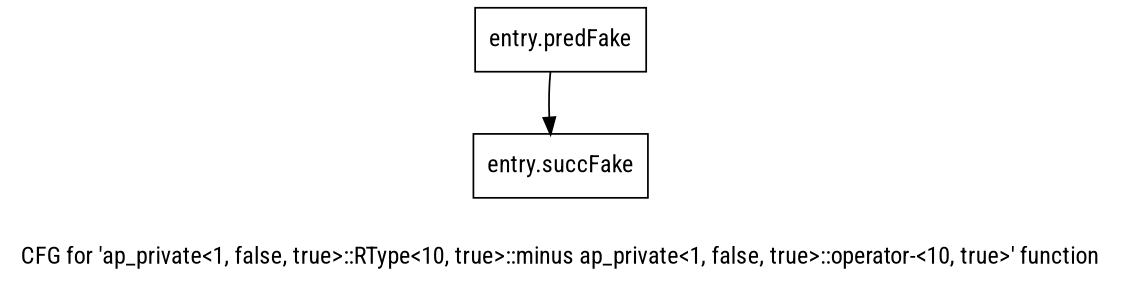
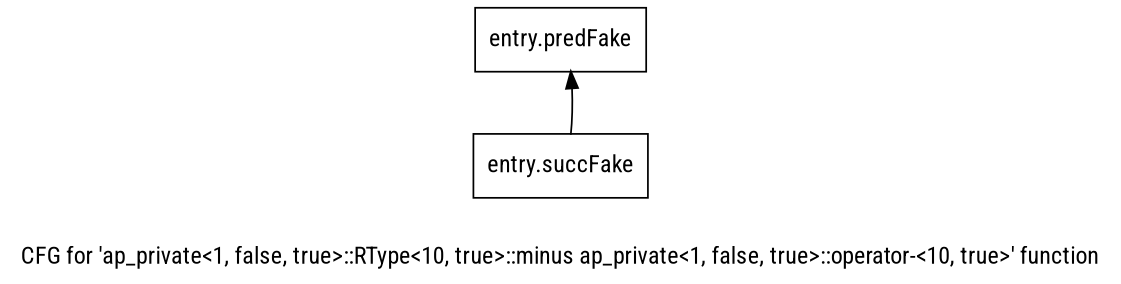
(549, 94) -> (572, 112)
